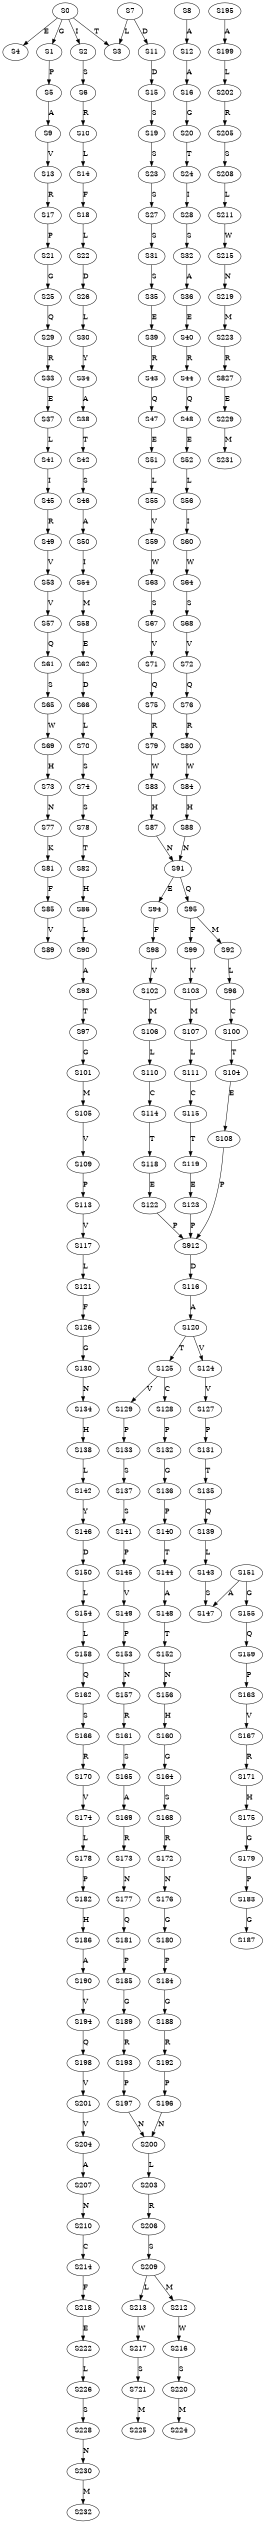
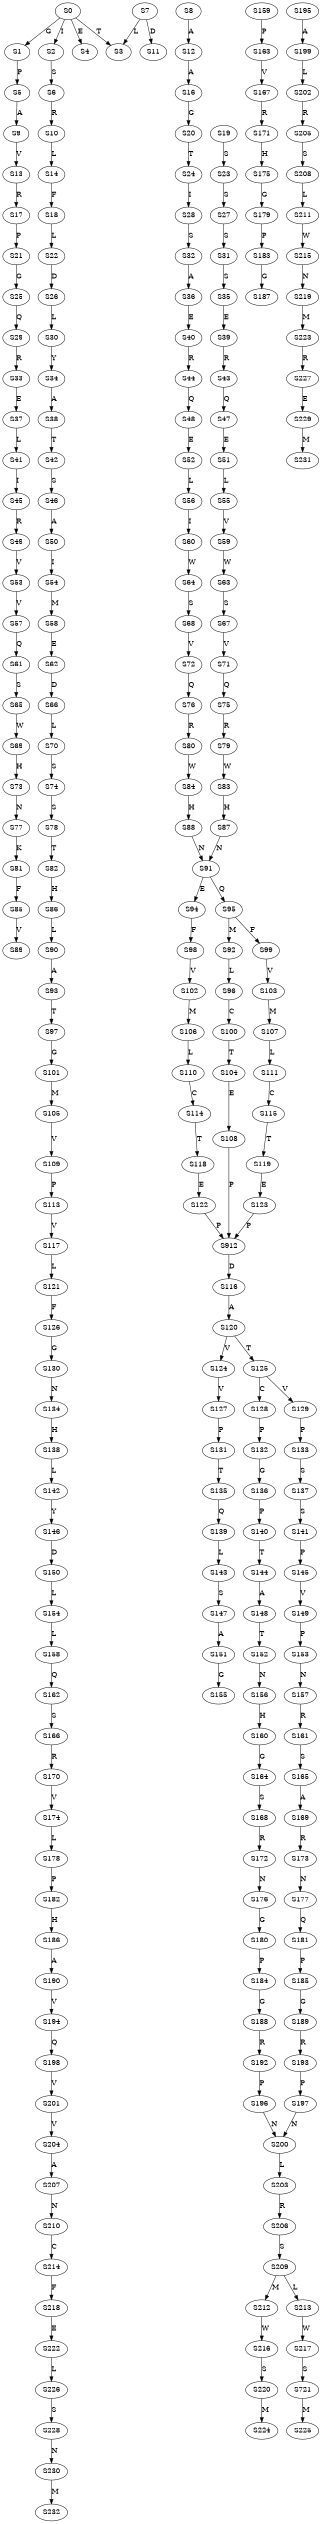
(152, 93) -> none
(225, 379) -> (303, 379)
(228, 1592) -> (219, 1632)
(246, 1632) -> none
